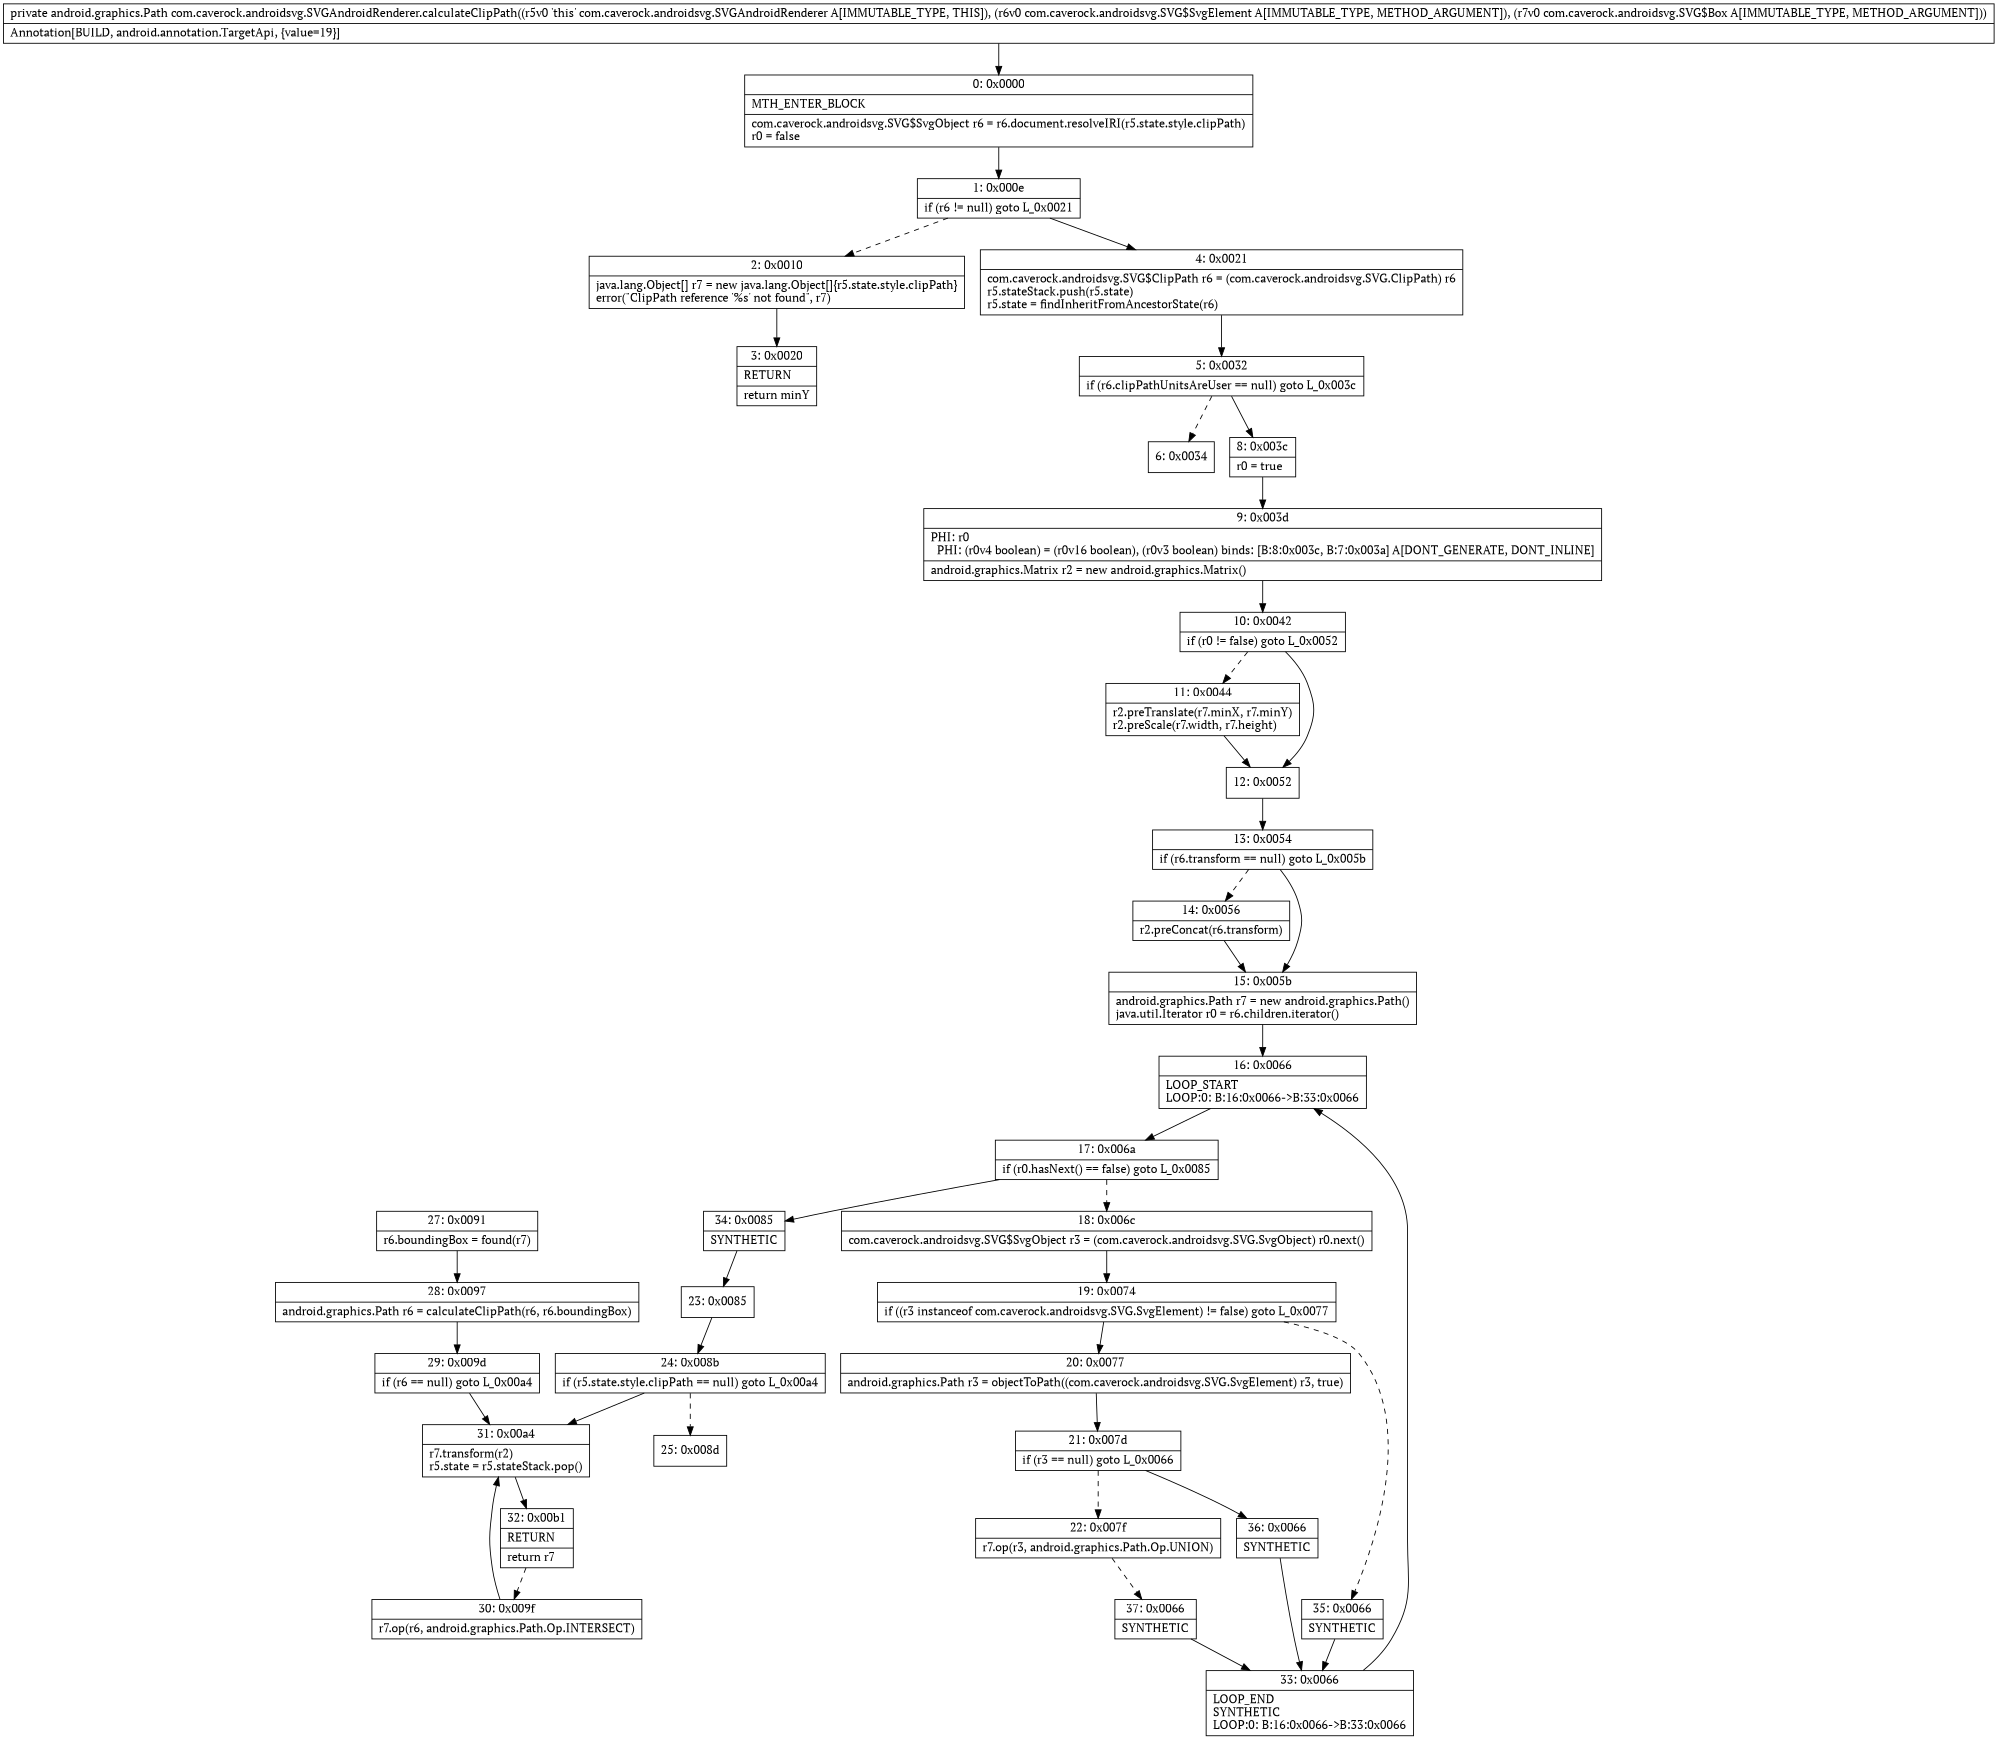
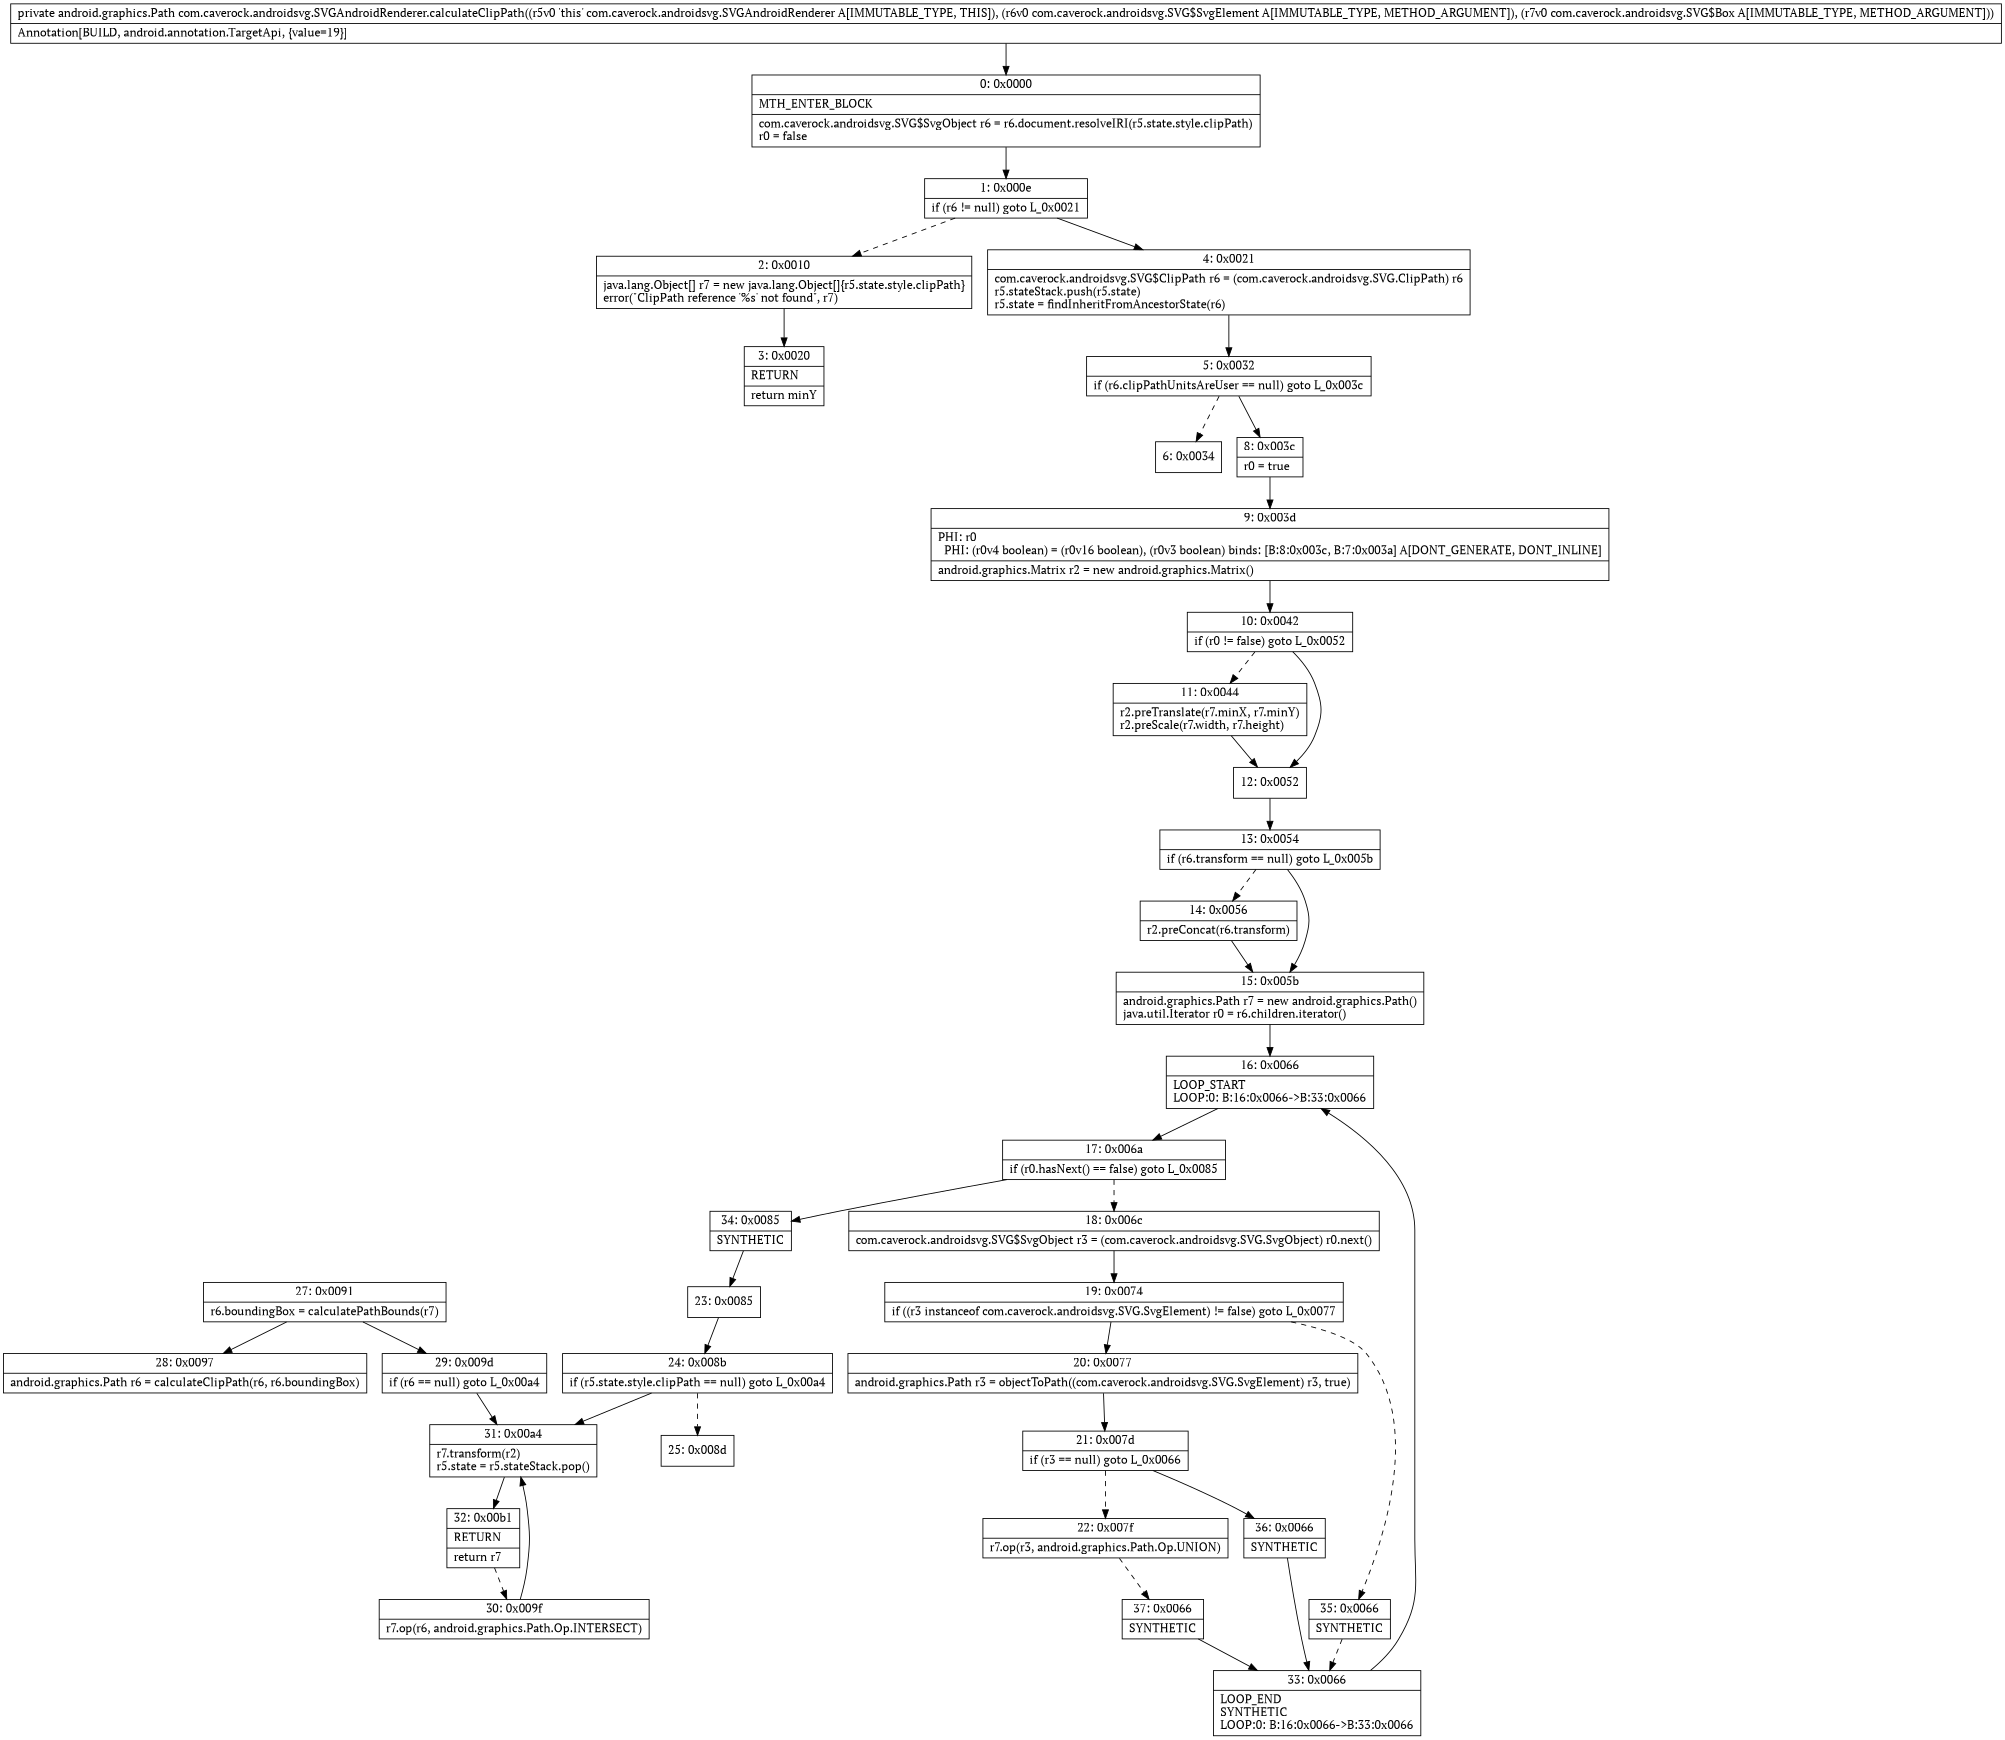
(457, 1240) -> (325, 1312)
(457, 1333) -> (391, 1336)
(1330, 1651) -> (1338, 1651)
